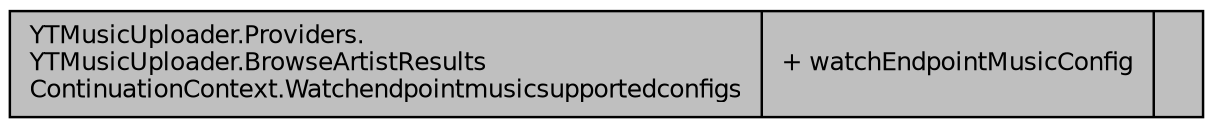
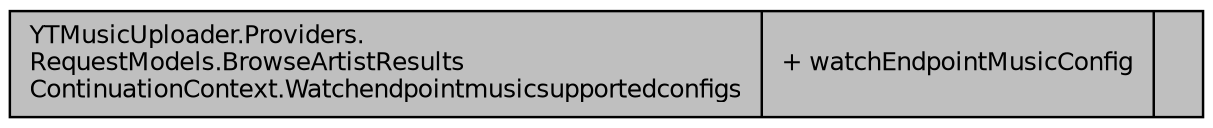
(259, 63) -> (248, 63)
